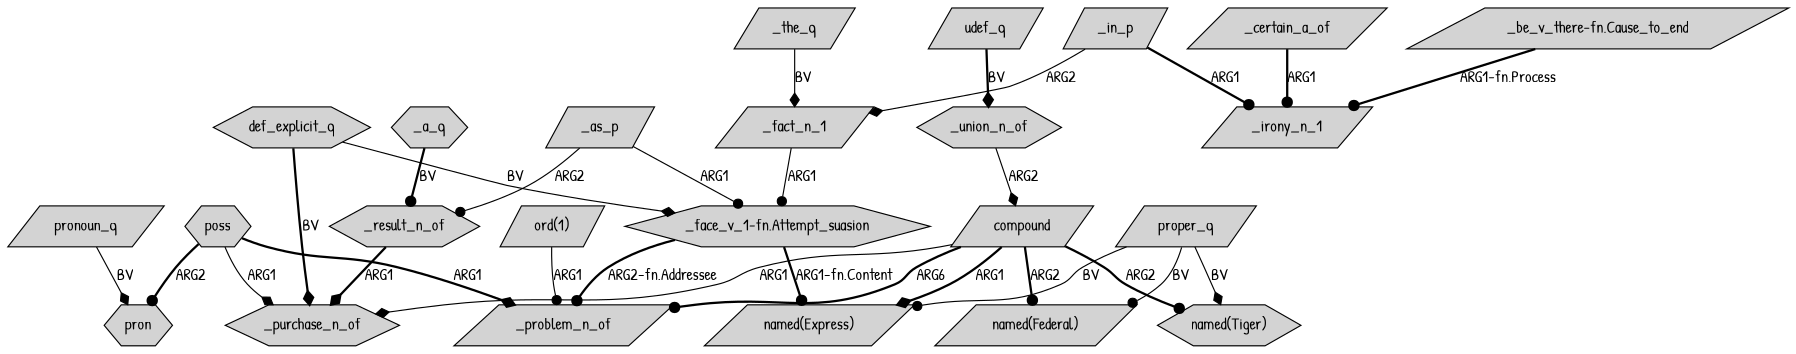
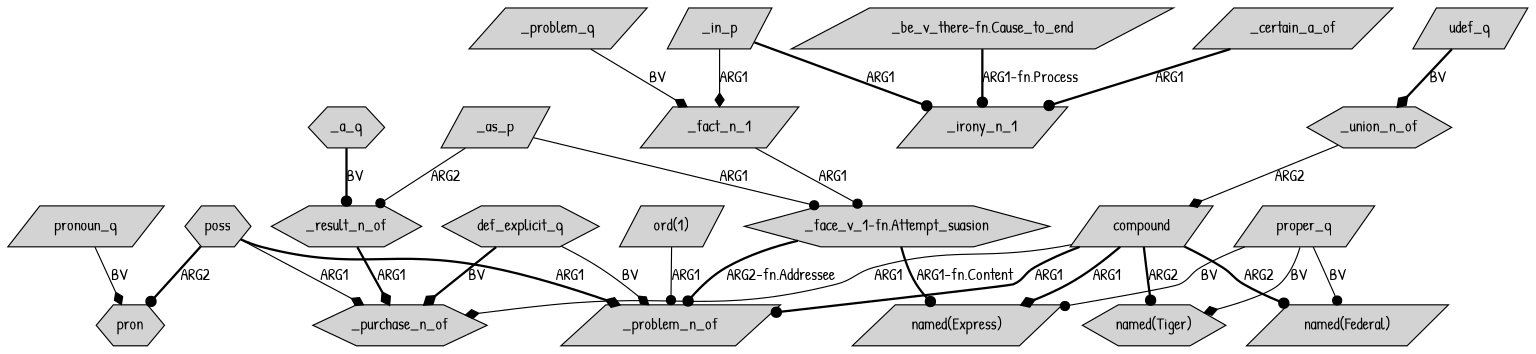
(795, 28) -> (558, 28)
(1061, 78) -> (734, 78)
(500, 184) -> (601, 269)
(931, 276) -> (1049, 276)
